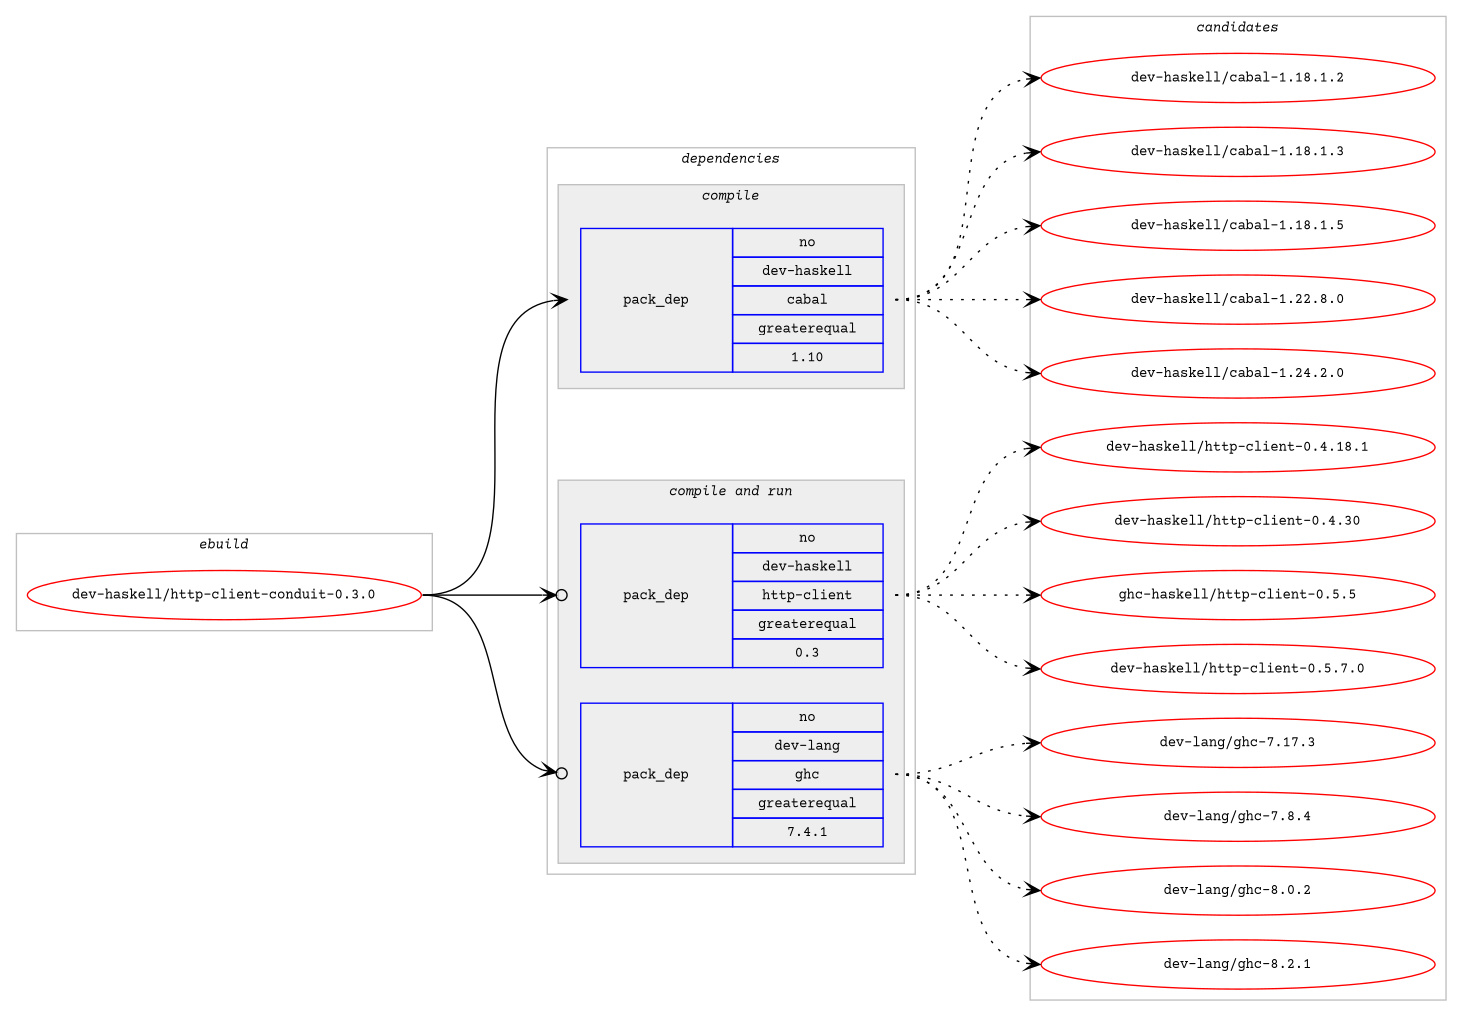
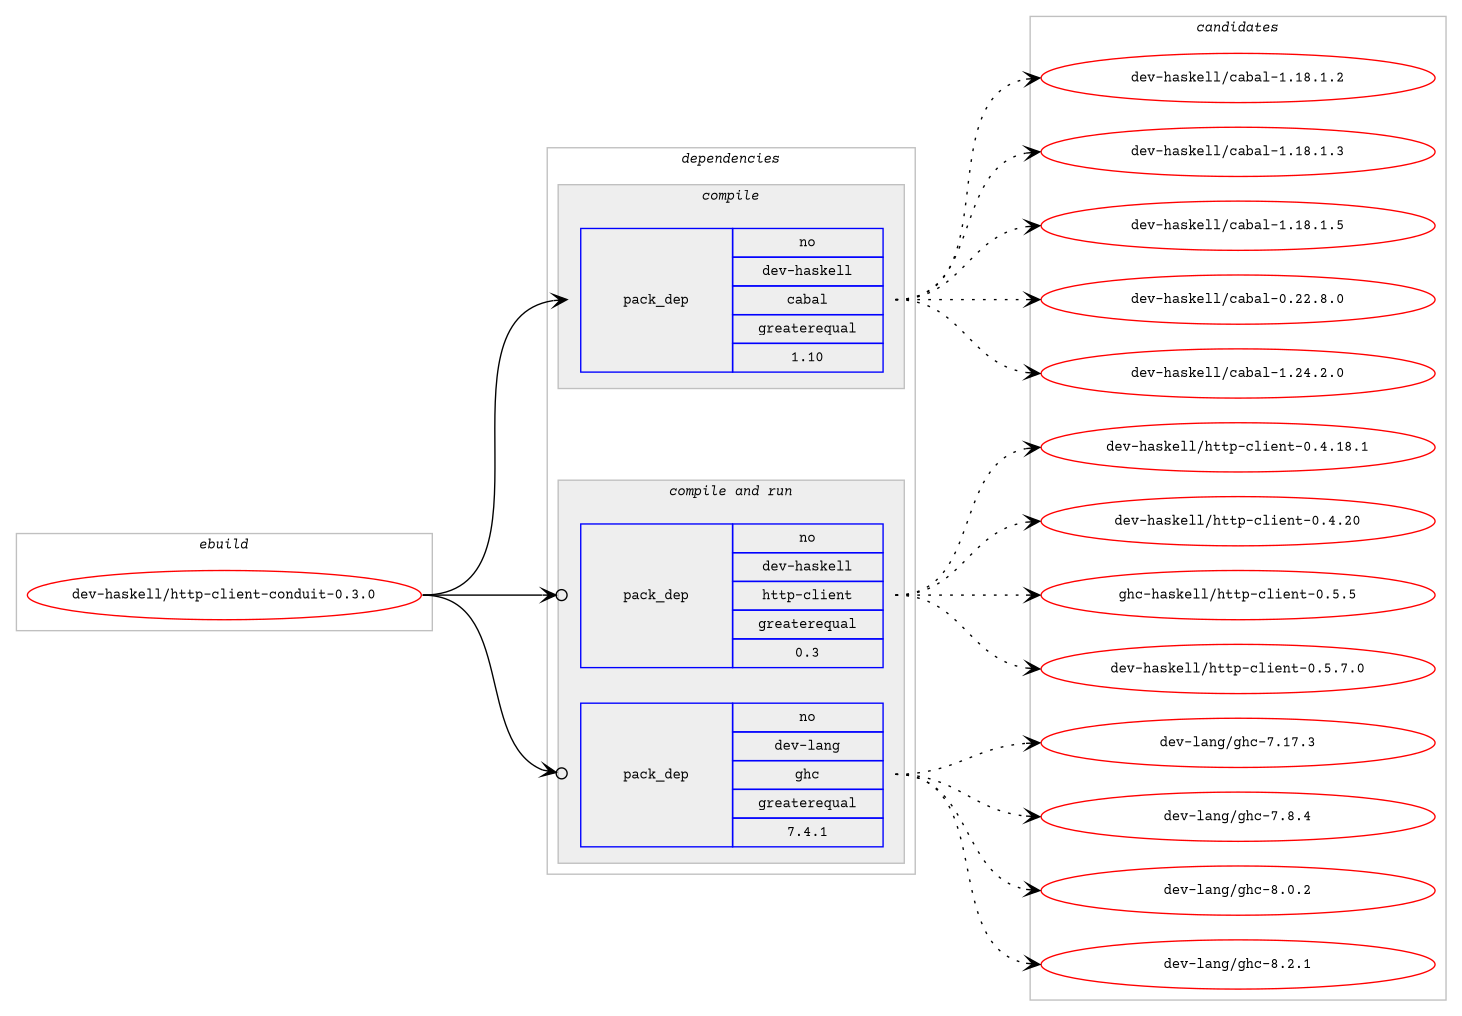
(1238, 300) -> (1238, 300)
(1238, 521) -> (1238, 521)
